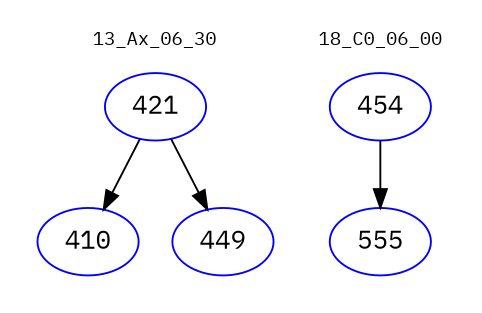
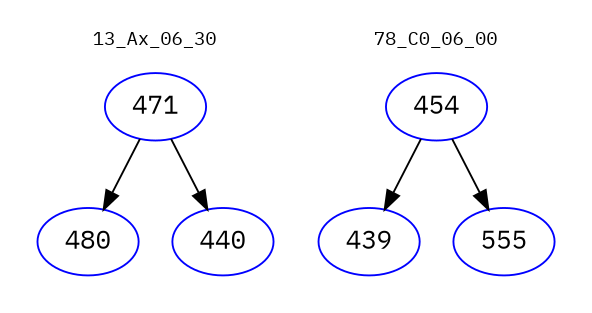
(381, 40) -> (437, 40)
(156, 107) -> (156, 107)
(88, 242) -> (88, 242)
(223, 242) -> (223, 242)
none -> (369, 242)
